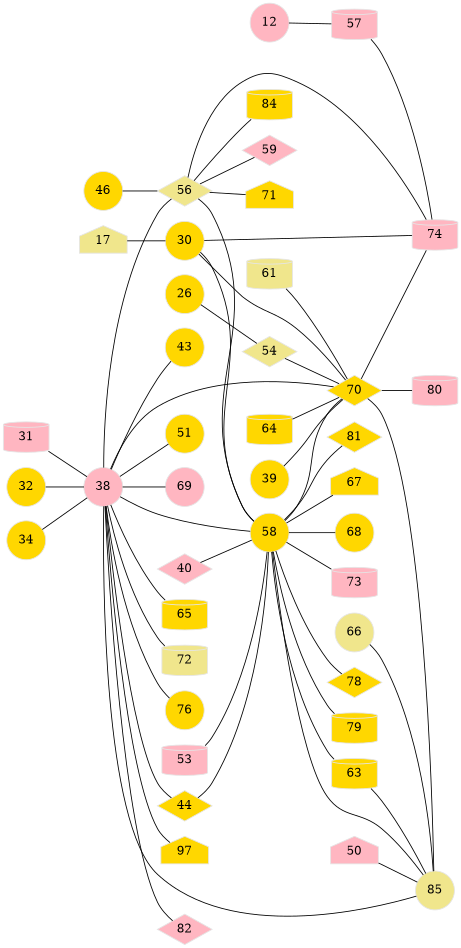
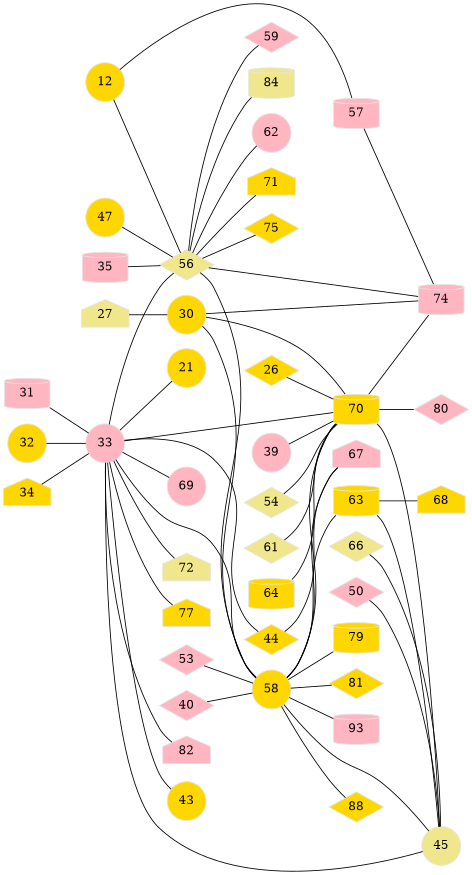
(270, 23) -> (105, 82)
(270, 105) -> (271, 83)
none -> (271, 133)
none -> (147, 176)
(103, 191) -> (105, 218)
none -> (271, 229)
(103, 241) -> (105, 315)
none -> (105, 267)
(270, 274) -> (271, 548)
(185, 294) -> (271, 371)
(222, 319) -> (310, 388)
(354, 391) -> (356, 410)
(435, 391) -> (441, 410)
(185, 434) -> (187, 368)
(270, 479) -> (271, 453)
(354, 483) -> (356, 455)
(103, 487) -> (105, 443)
(312, 533) -> (398, 501)
(354, 533) -> (441, 501)
(26, 540) -> (27, 493)
(354, 583) -> (356, 729)
(185, 615) -> none
(354, 632) -> (356, 547)
(185, 660) -> (187, 569)
(251, 681) -> (314, 551)
(354, 682) -> (356, 807)
(185, 710) -> none
(185, 760) -> (187, 660)
(185, 852) -> (187, 614)
(354, 852) -> (356, 592)
(435, 890) -> (441, 846)
(185, 929) -> (187, 751)
